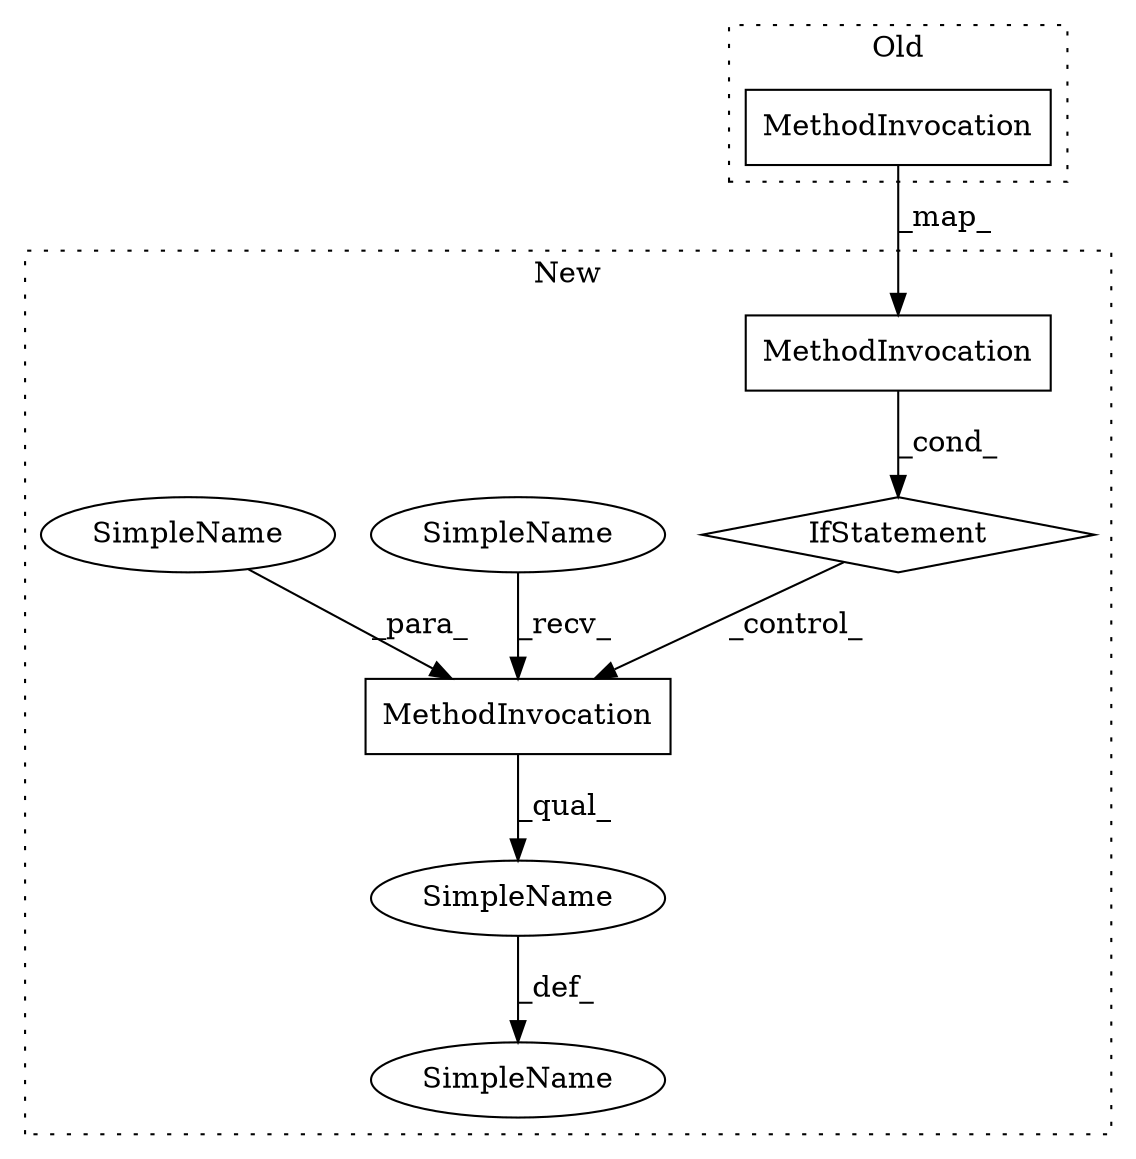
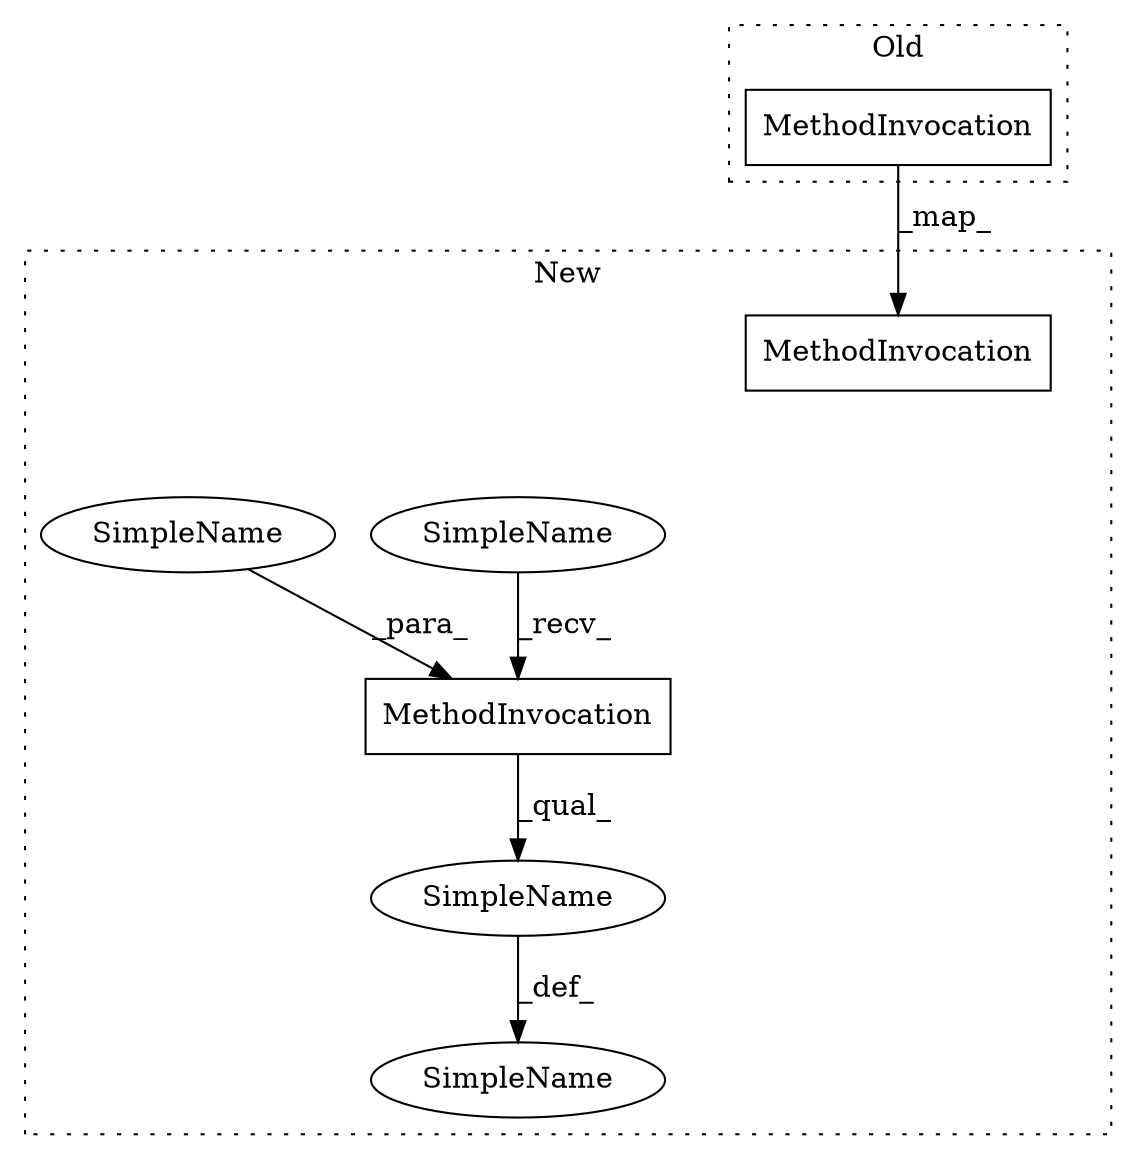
(898, 535) -> none
